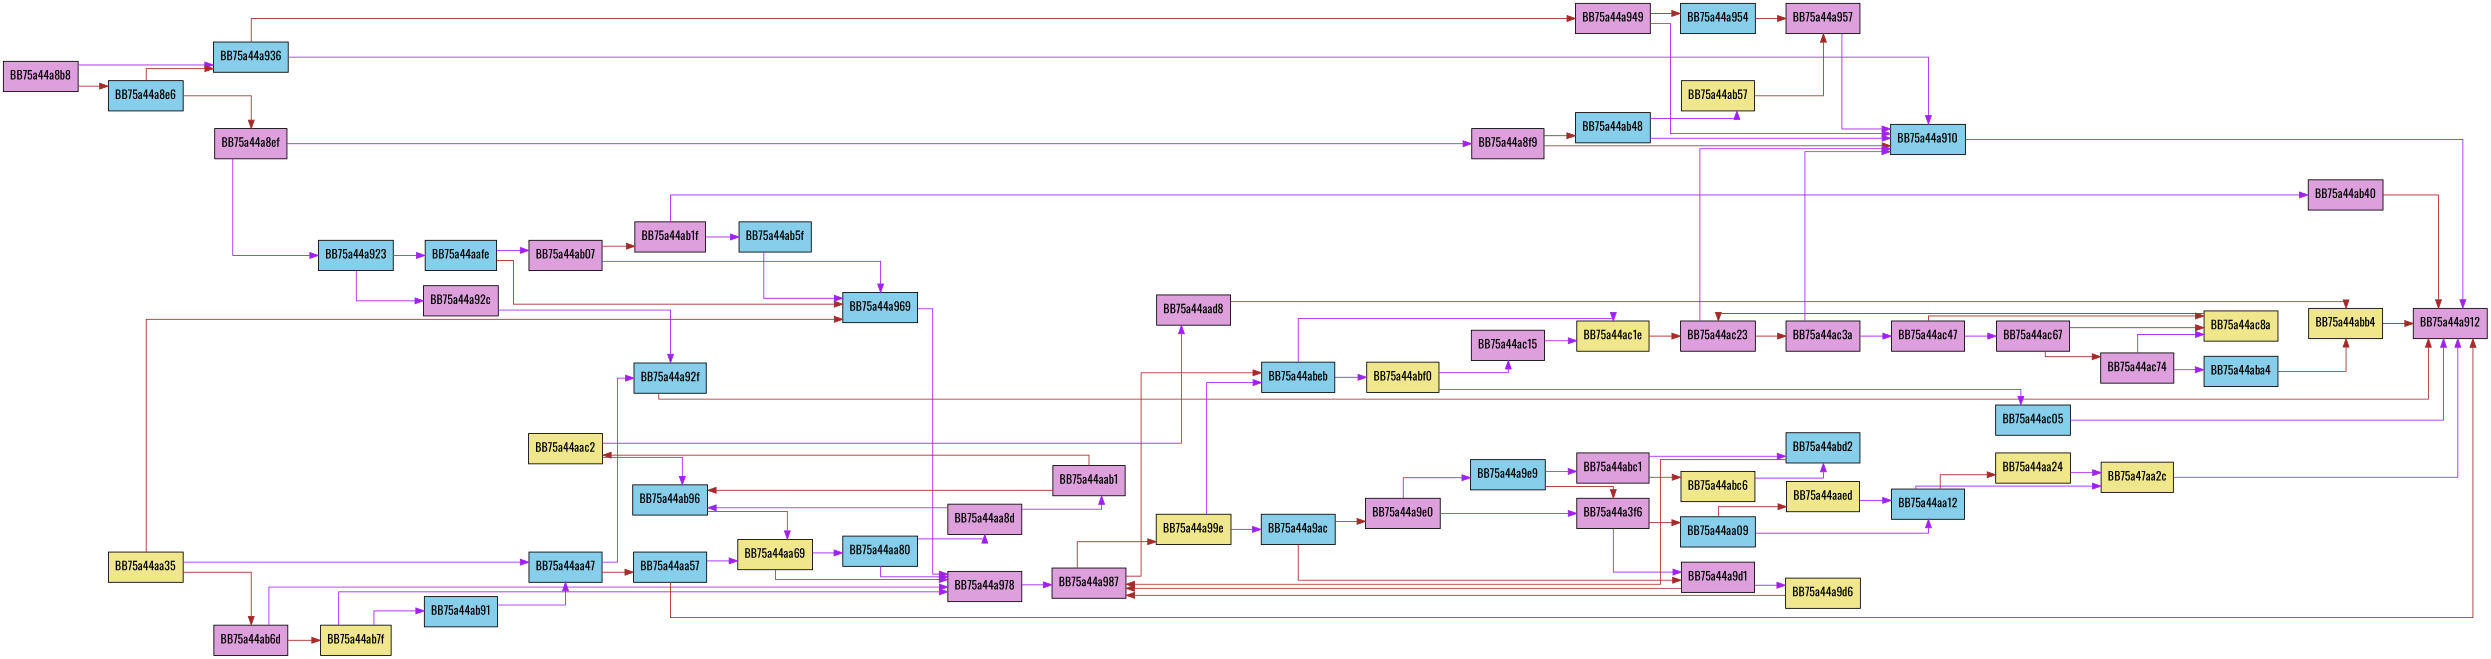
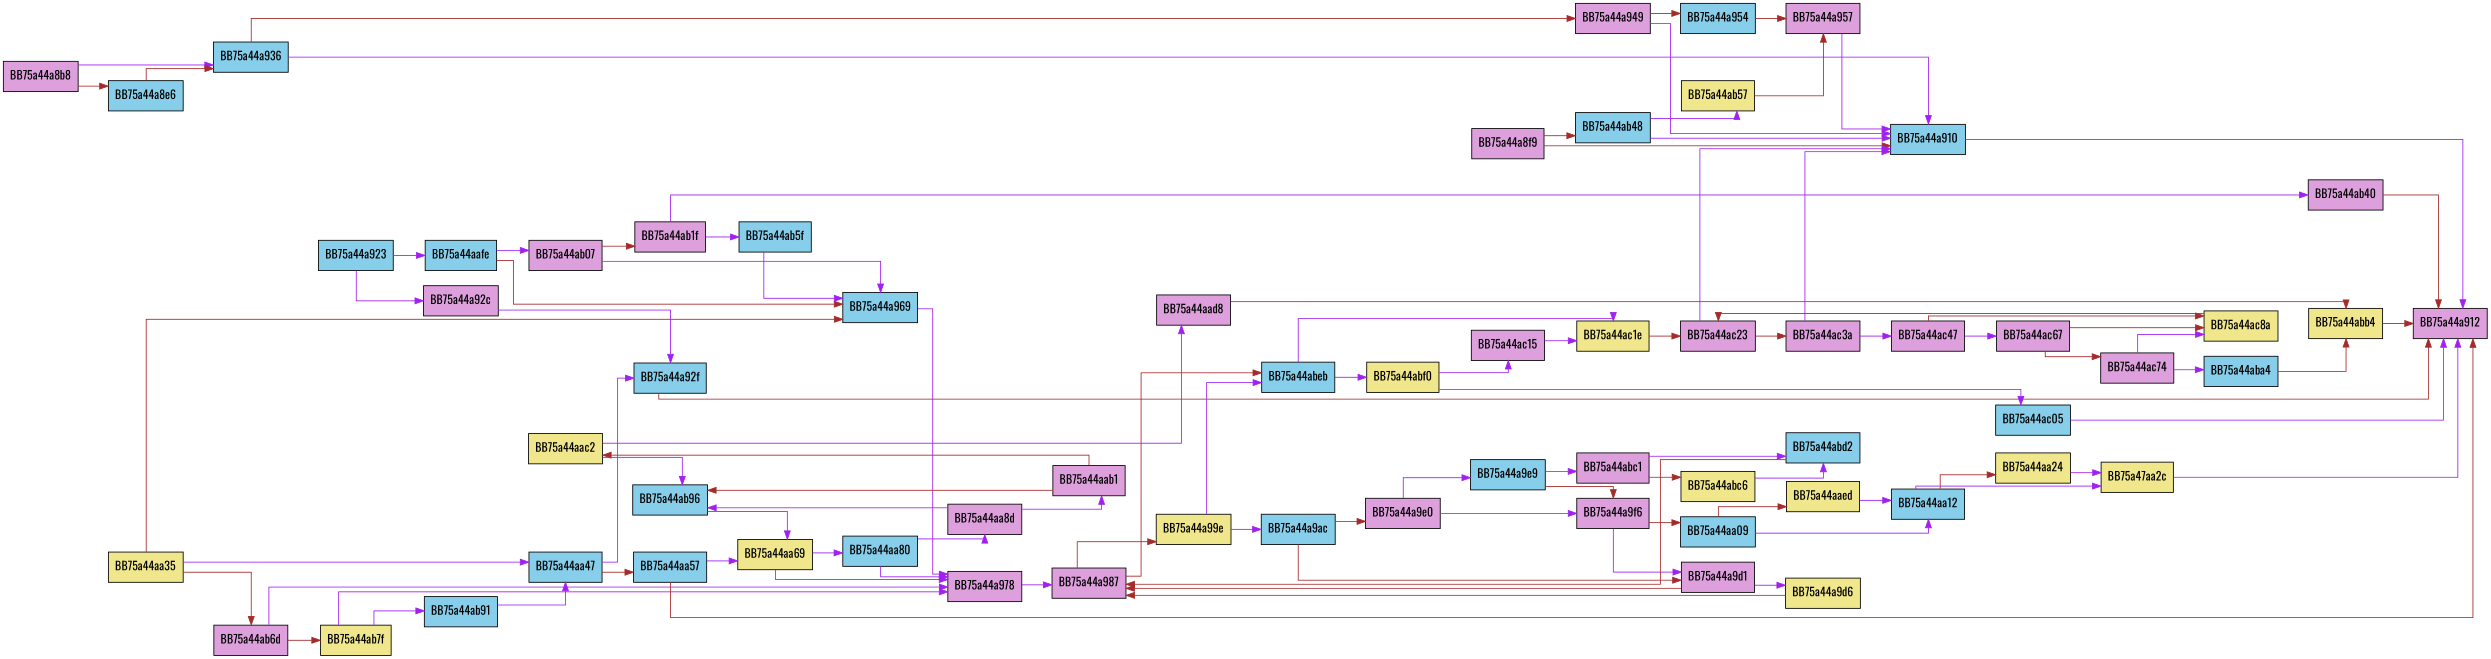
(251, 144) -> none
(1613, 513) -> (1613, 513)
